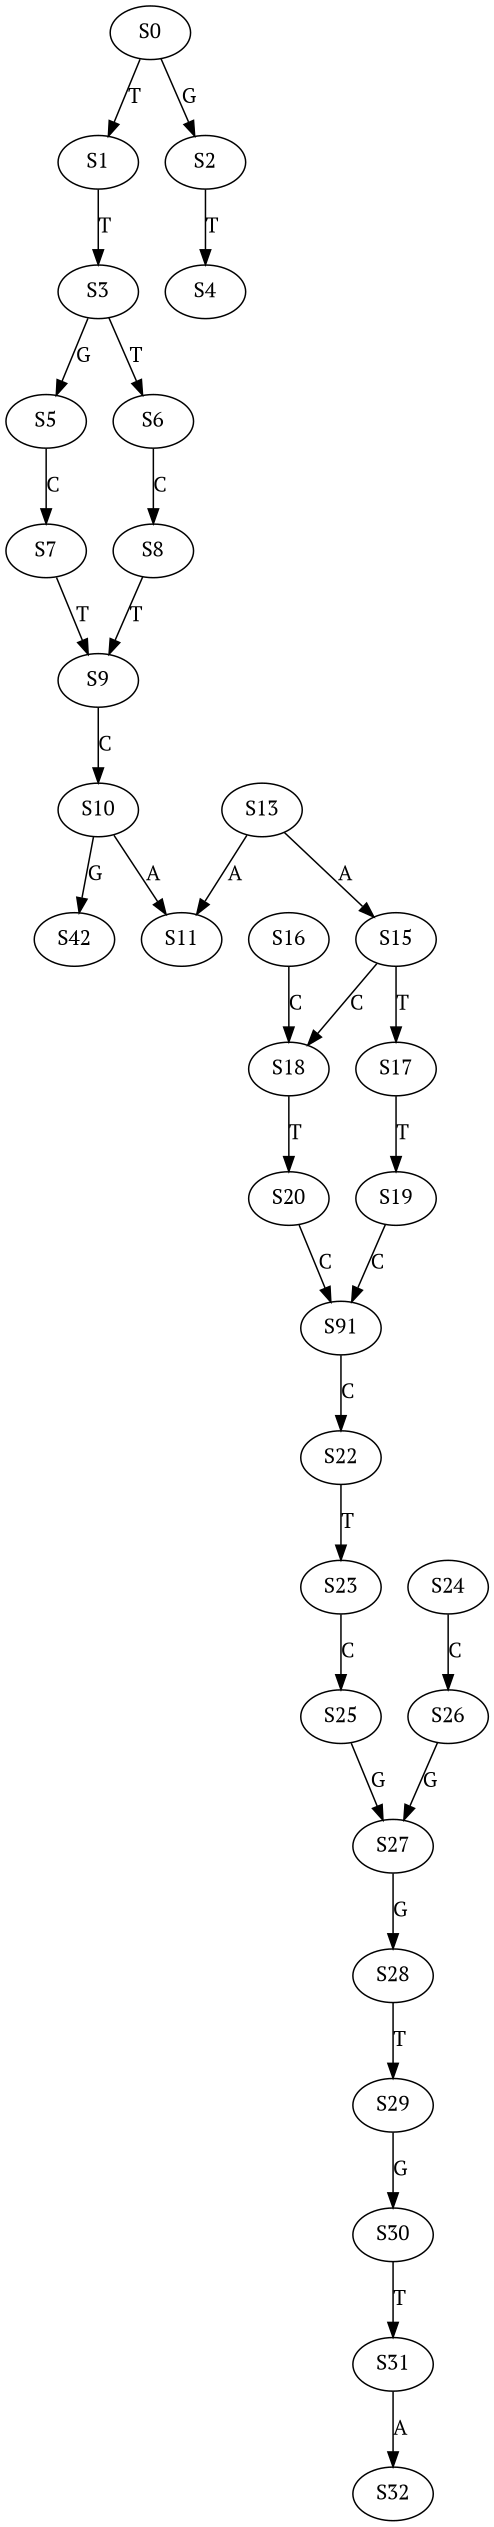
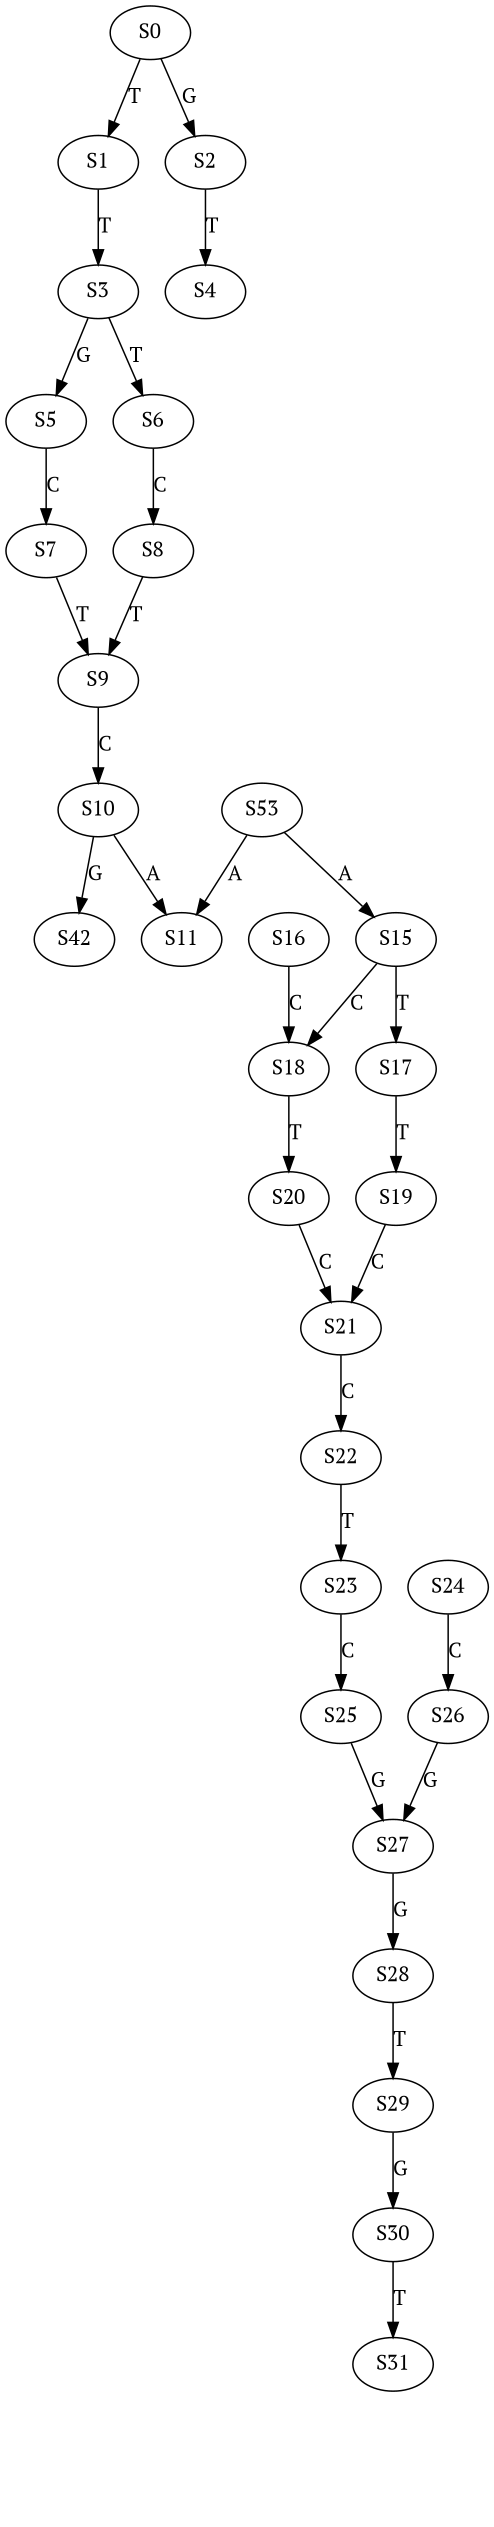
(262, 810) -> (262, 810)
(341, 1328) -> (341, 1328)
(393, 2494) -> none
